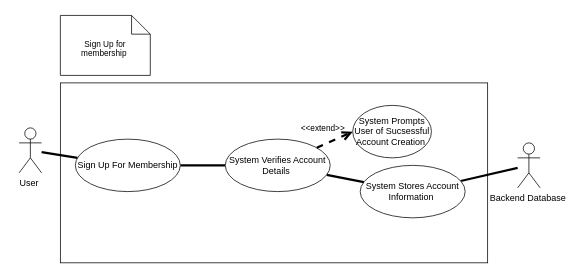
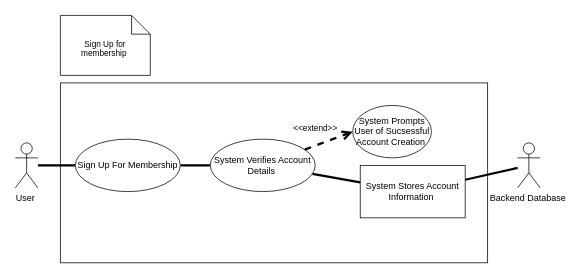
(30, 150) -> (27, 165)
(278, 165) -> (263, 165)
(413, 192) -> (413, 192)
